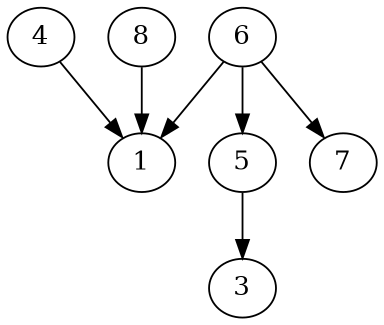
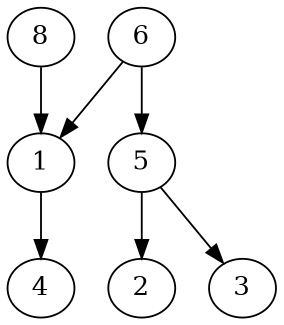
(85, 92) -> (41, 216)
(343, 163) -> none
none -> (142, 288)
